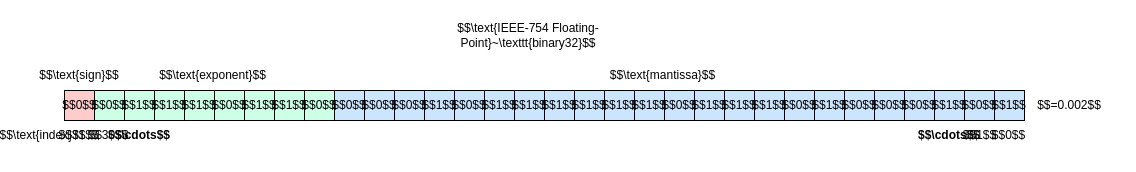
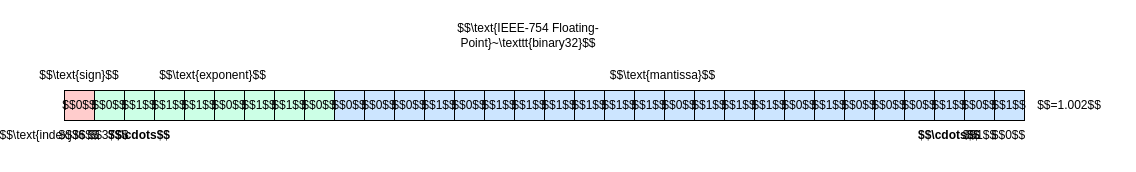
(1070, 106) -> (1070, 106)
(79, 136) -> (79, 136)
(109, 136) -> (109, 136)
